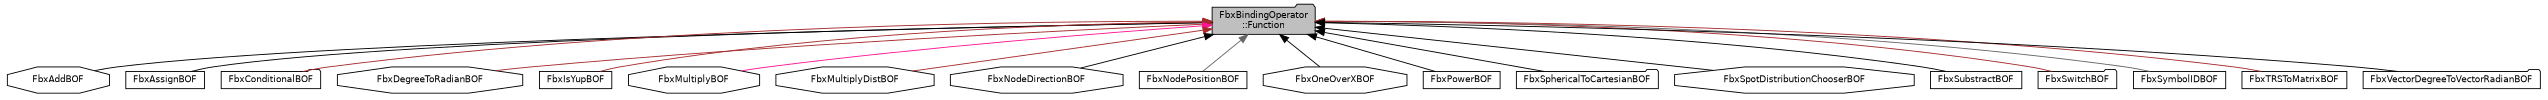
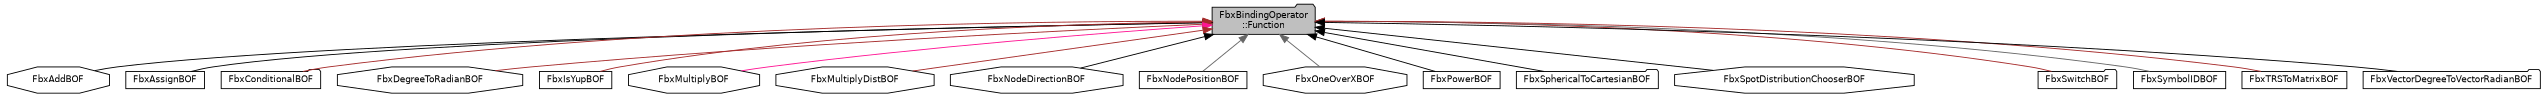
(1303, 54) -> (1303, 54)
(1976, 80) -> none
